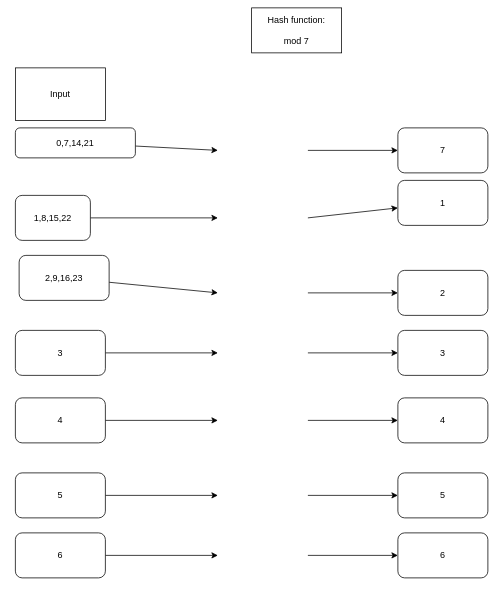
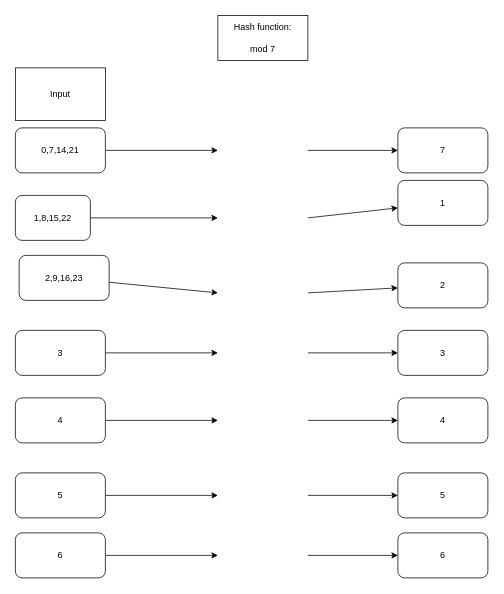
(297, 30) -> (263, 38)
(75, 143) -> (60, 150)
(443, 293) -> (443, 285)
